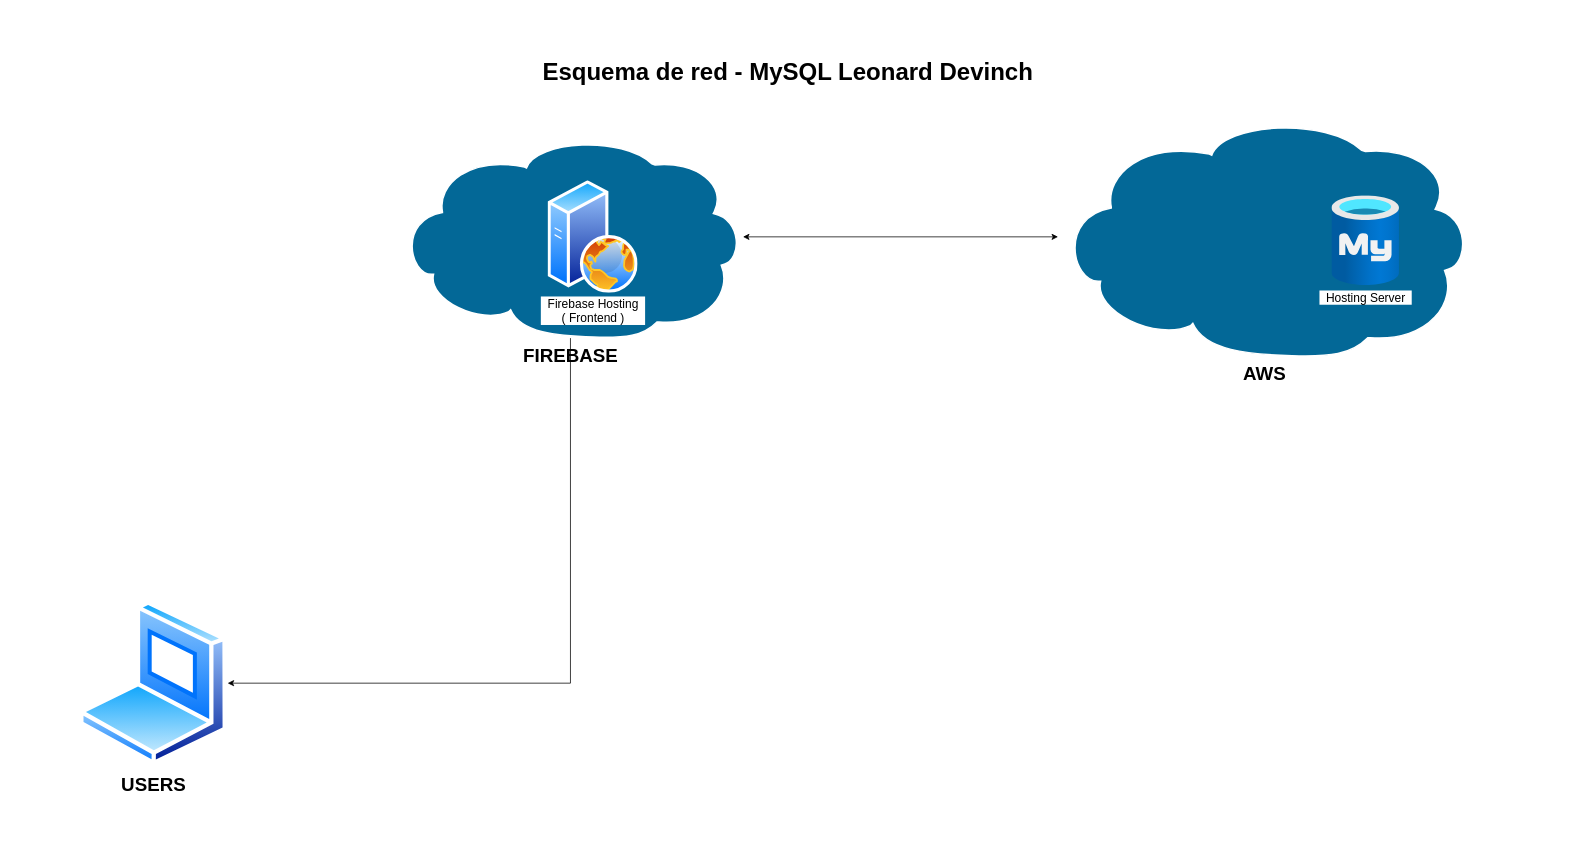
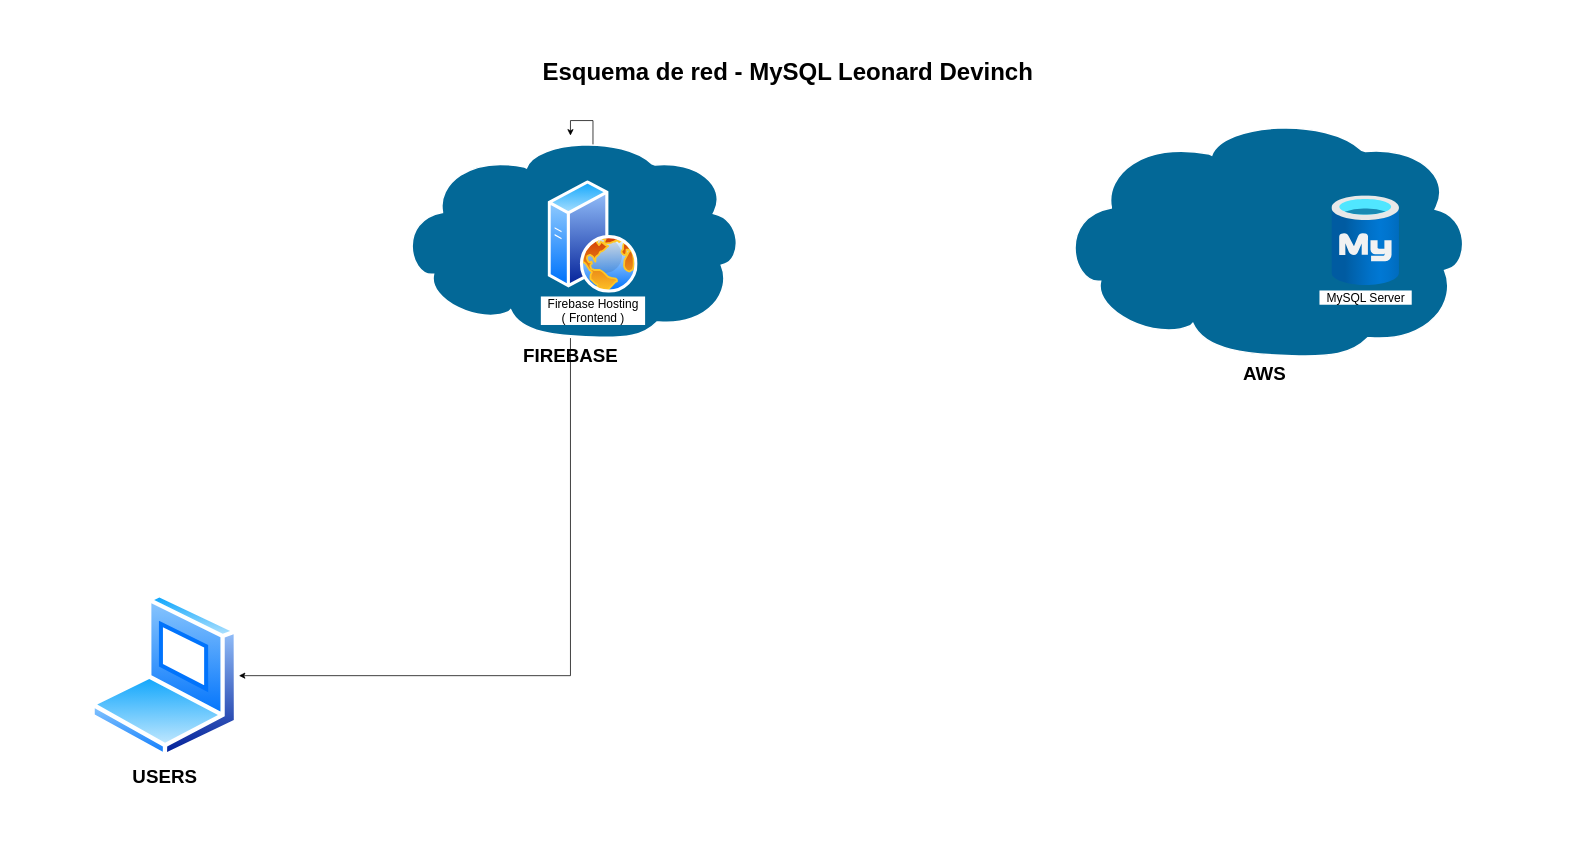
(1051, 237) -> (578, 120)
(1366, 298) -> (1366, 298)
(153, 683) -> (165, 675)
